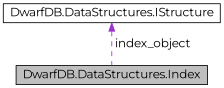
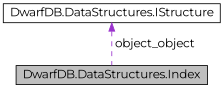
(151, 44) -> (153, 44)
